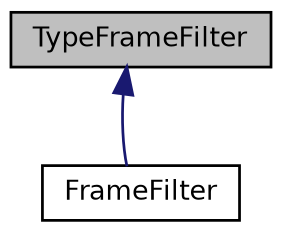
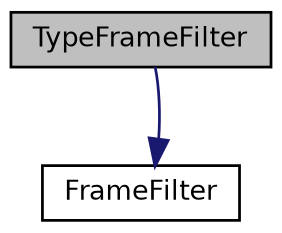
(123, 130) -> (159, 103)
